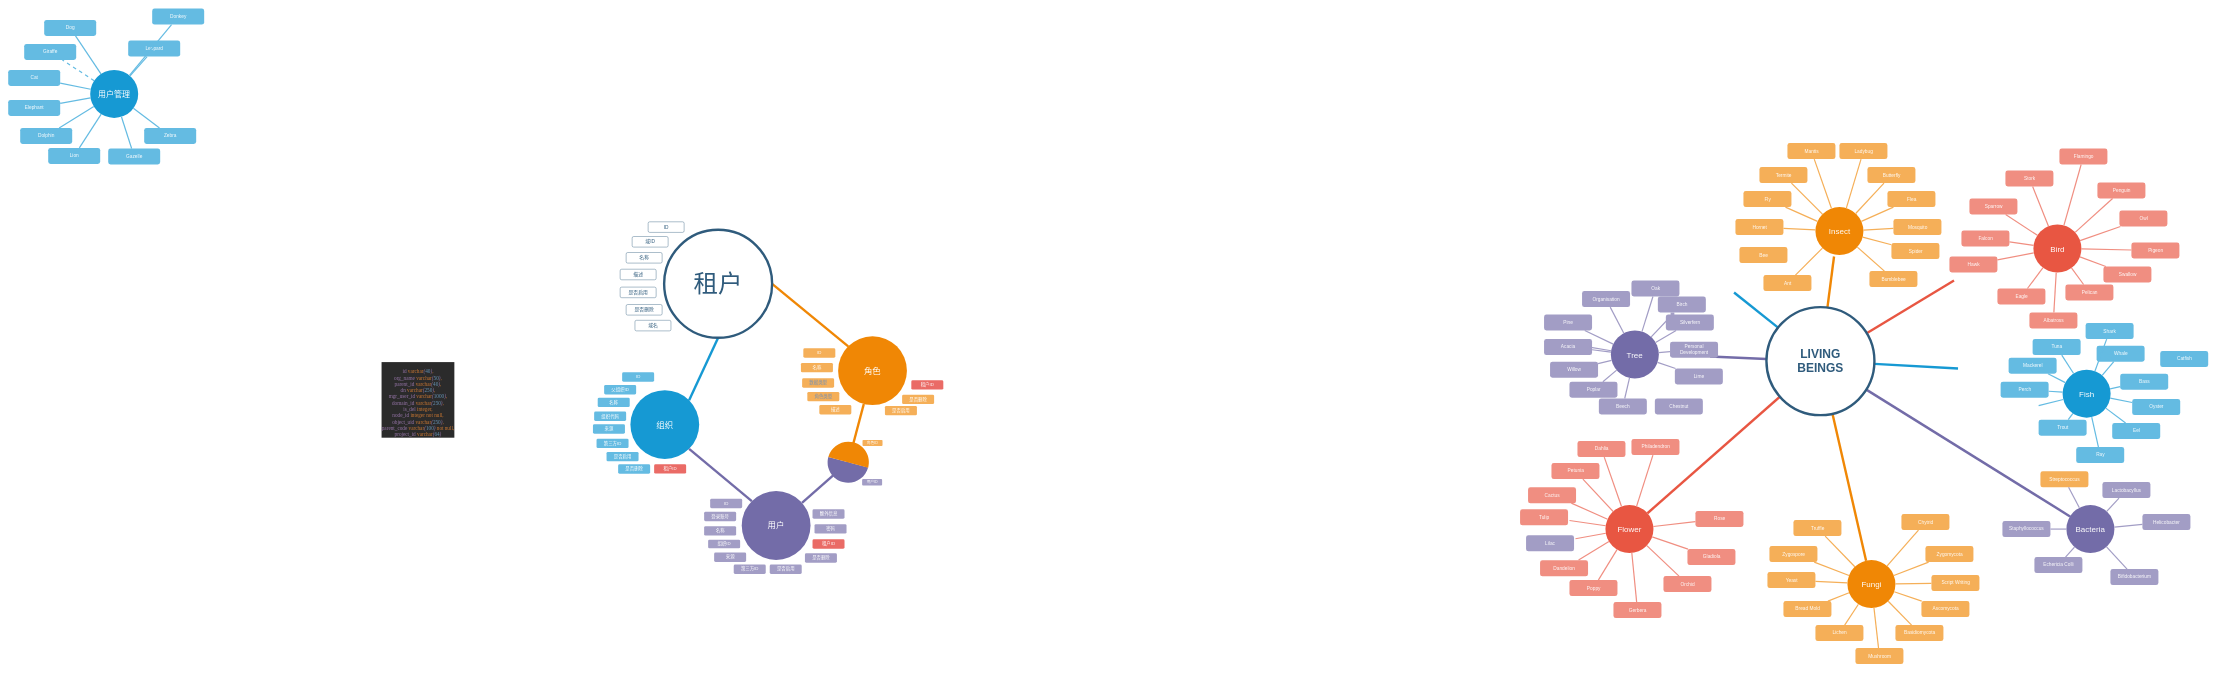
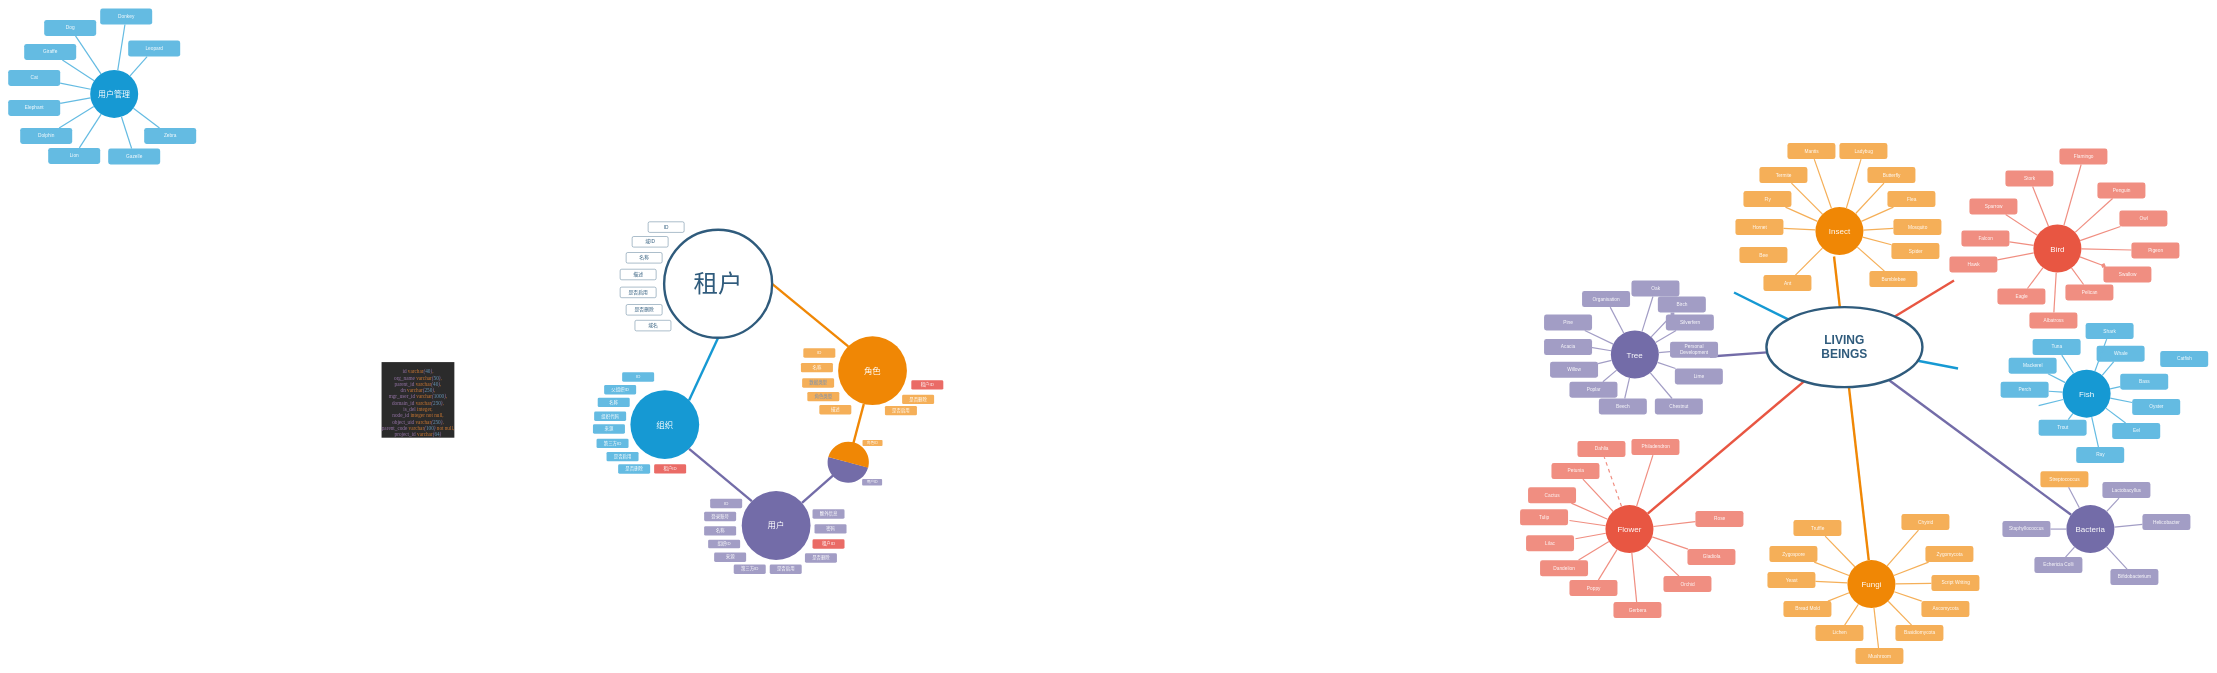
(178, 16) -> (126, 16)
(78, 70) -> (78, 70)
(2103, 265) -> (2101, 265)
(1602, 351) -> (1661, 385)
(1821, 361) -> (1845, 347)
(1613, 481) -> (1613, 481)
(1550, 543) -> (1550, 543)
